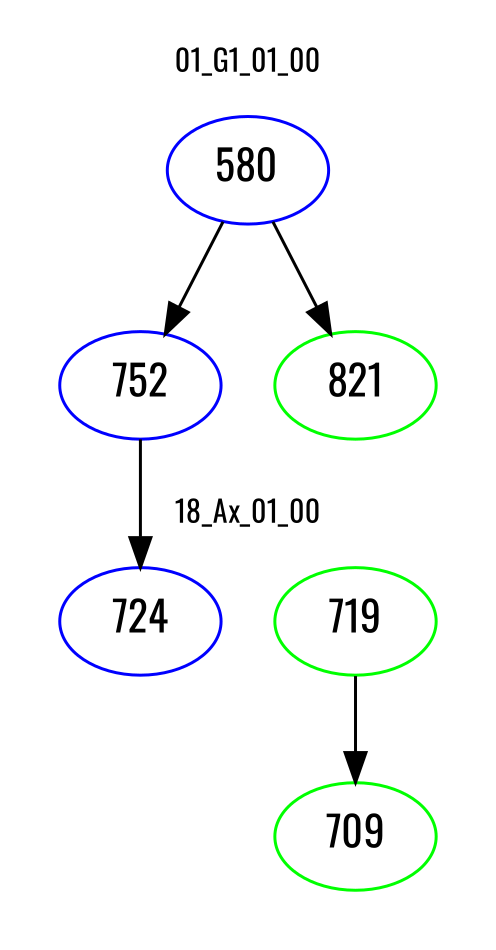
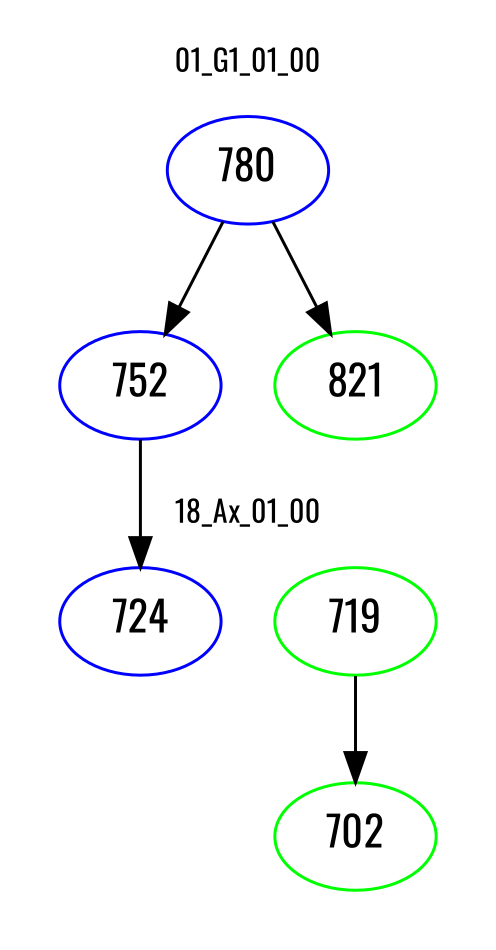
(248, 170) -> (248, 170)
(356, 836) -> (356, 836)
